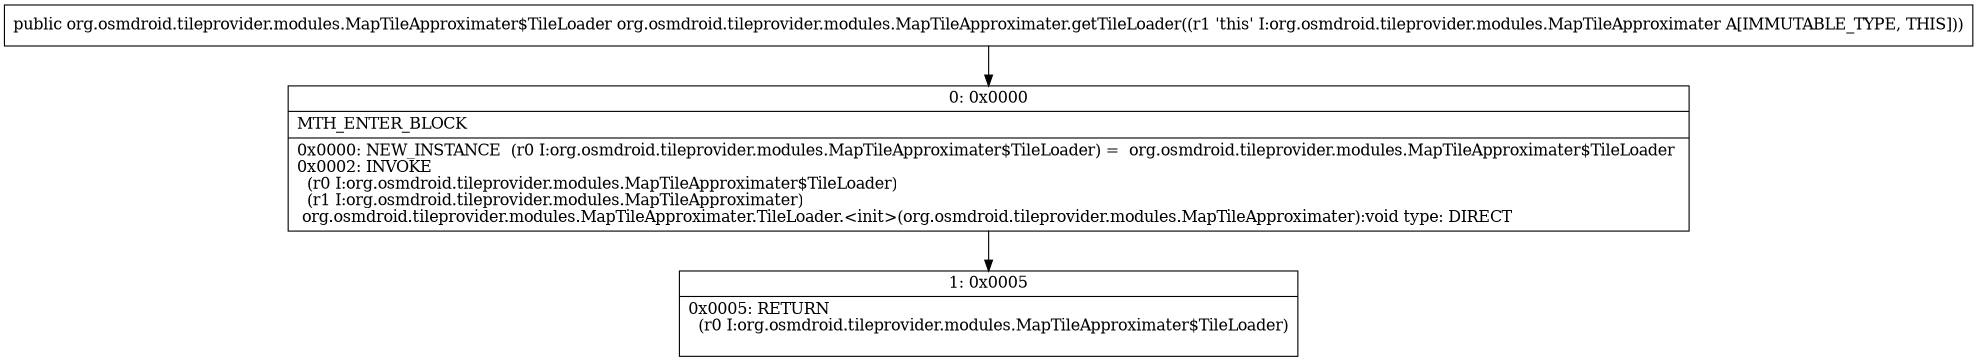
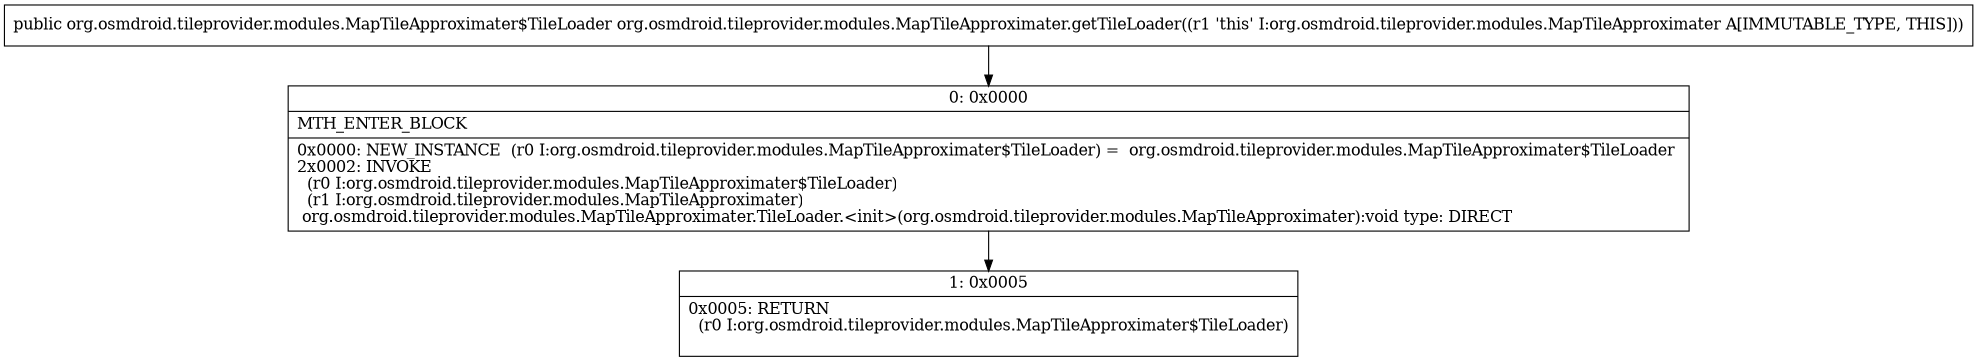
(370, 167) -> (370, 167)
